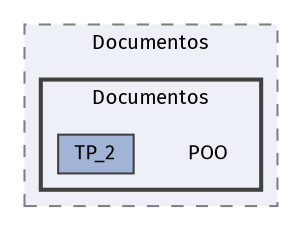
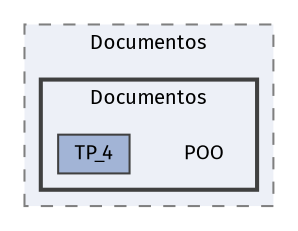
(96, 154) -> (94, 154)
